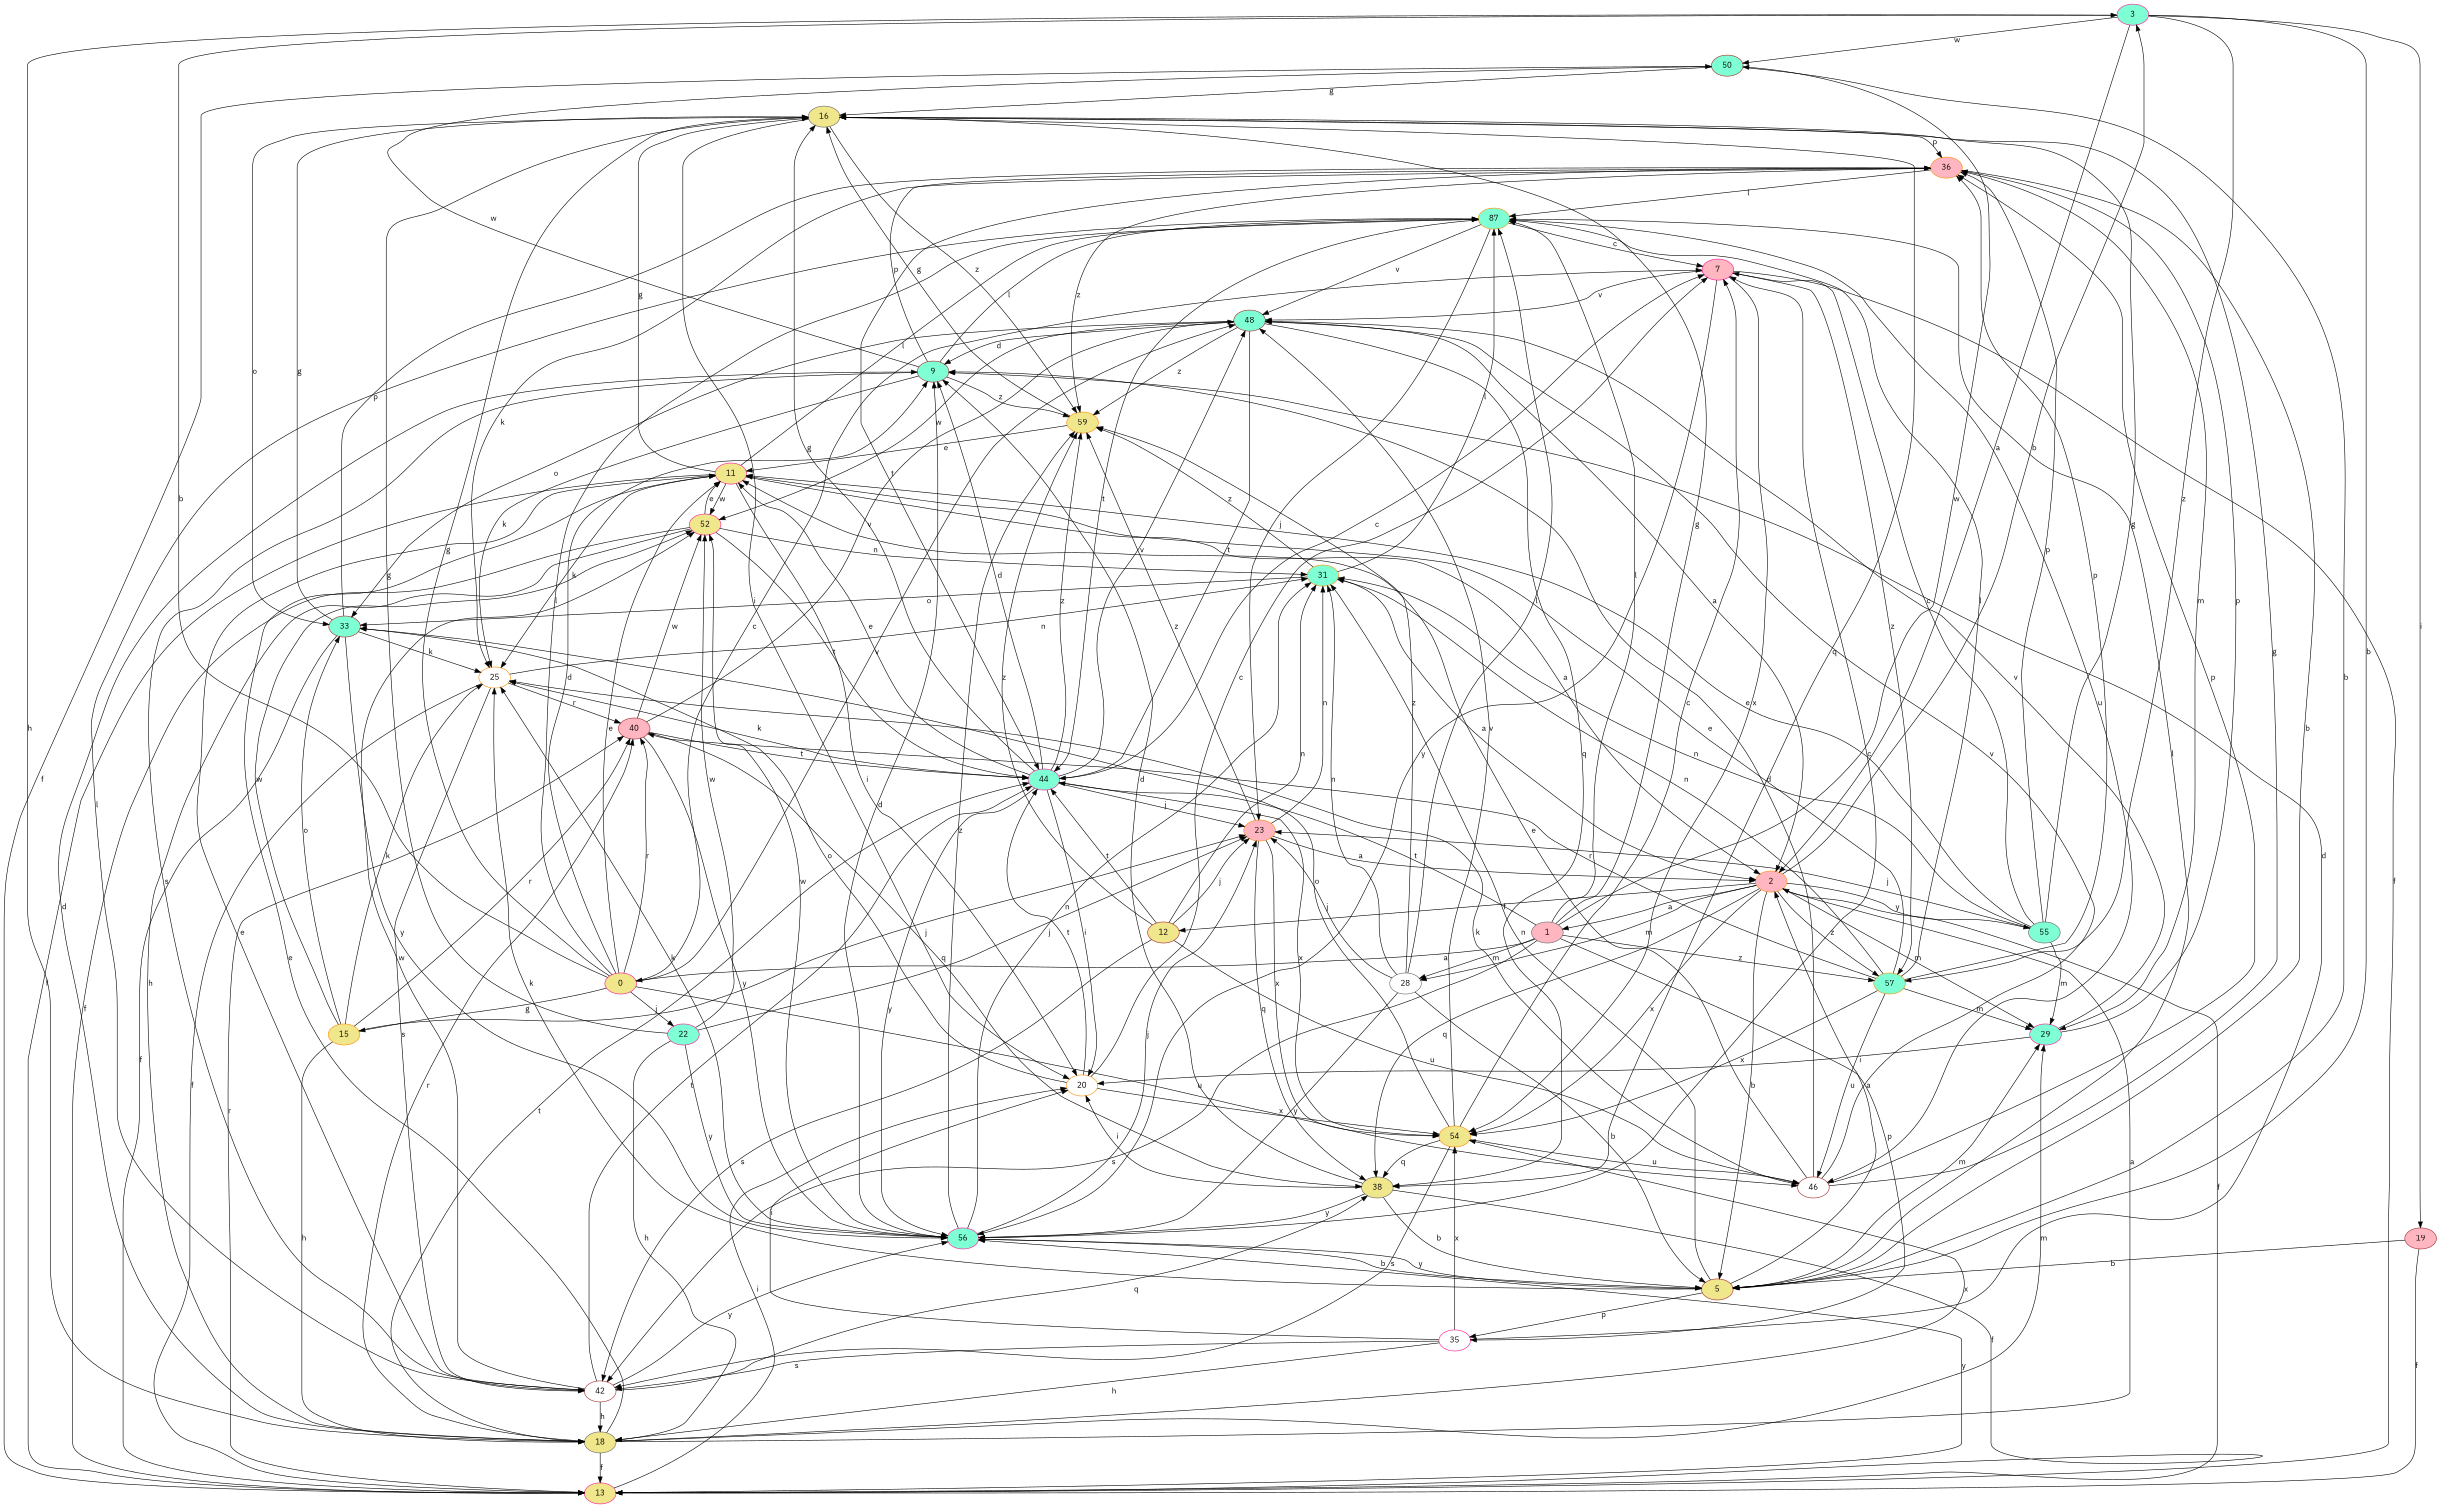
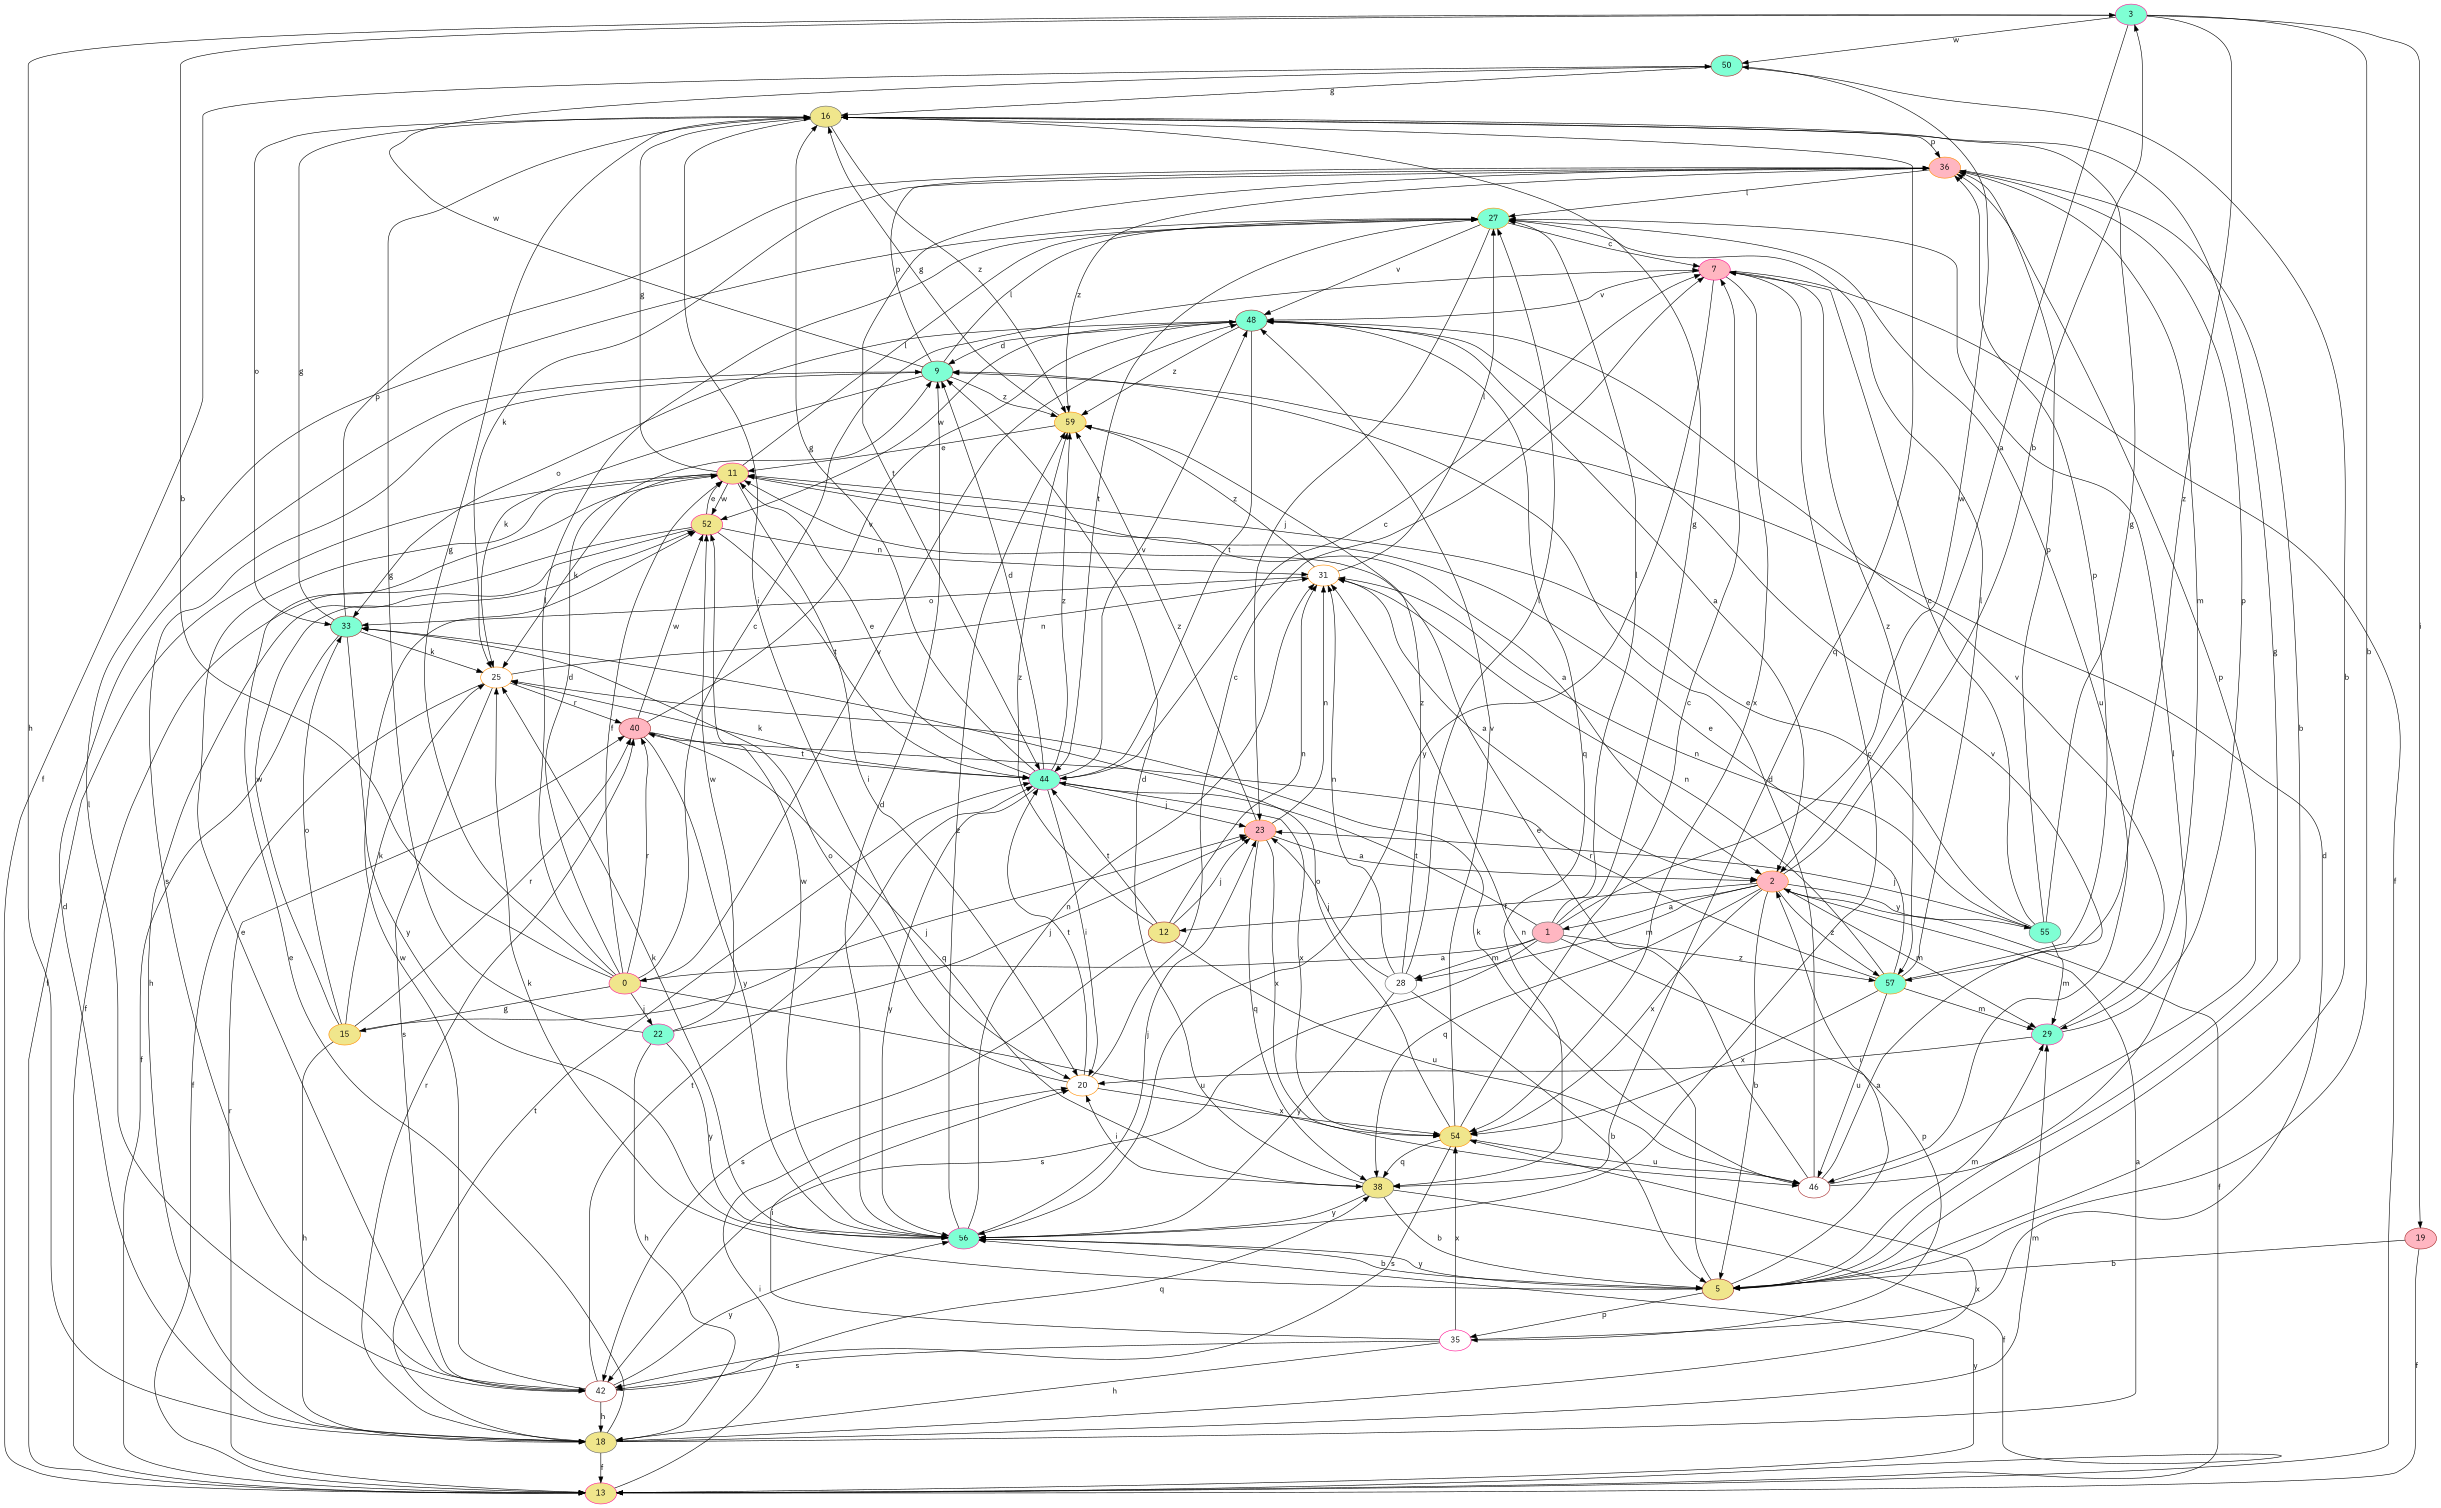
(1494, 219) -> (1493, 219)
(1323, 576) -> (1323, 576)
(611, 729) -> (612, 729)
